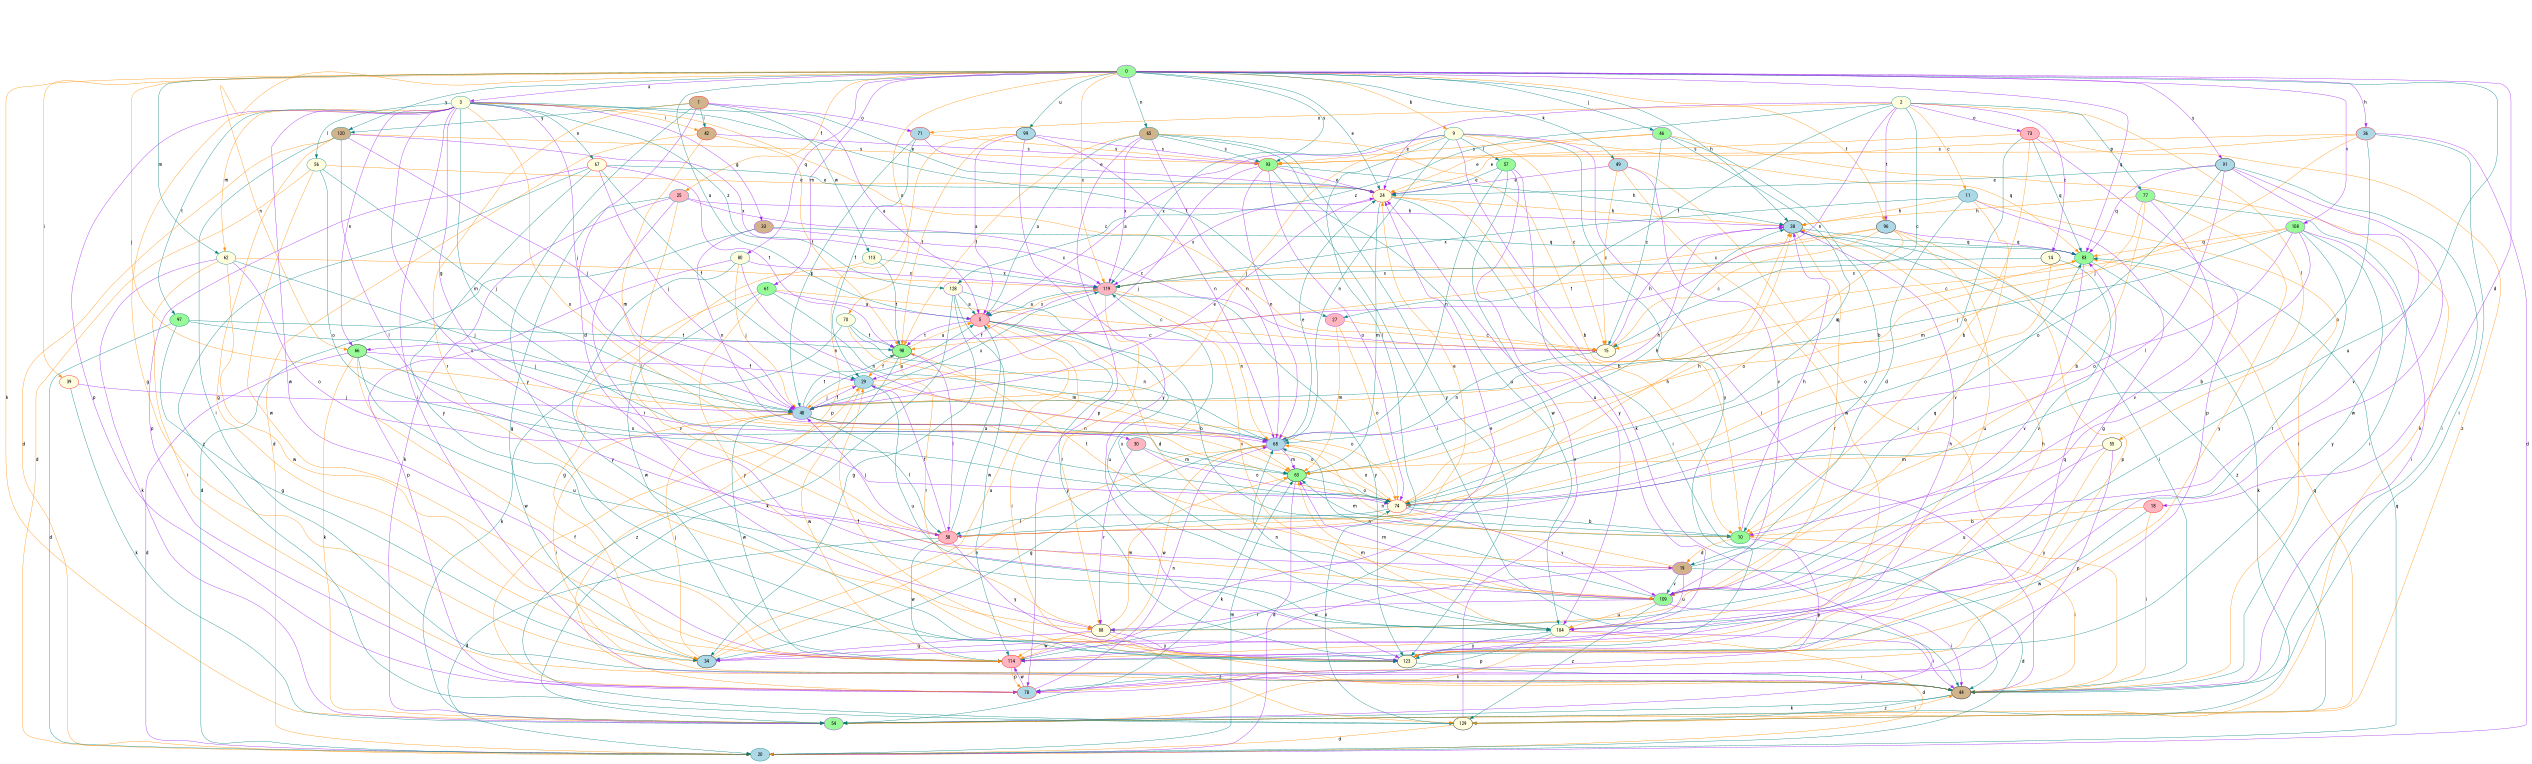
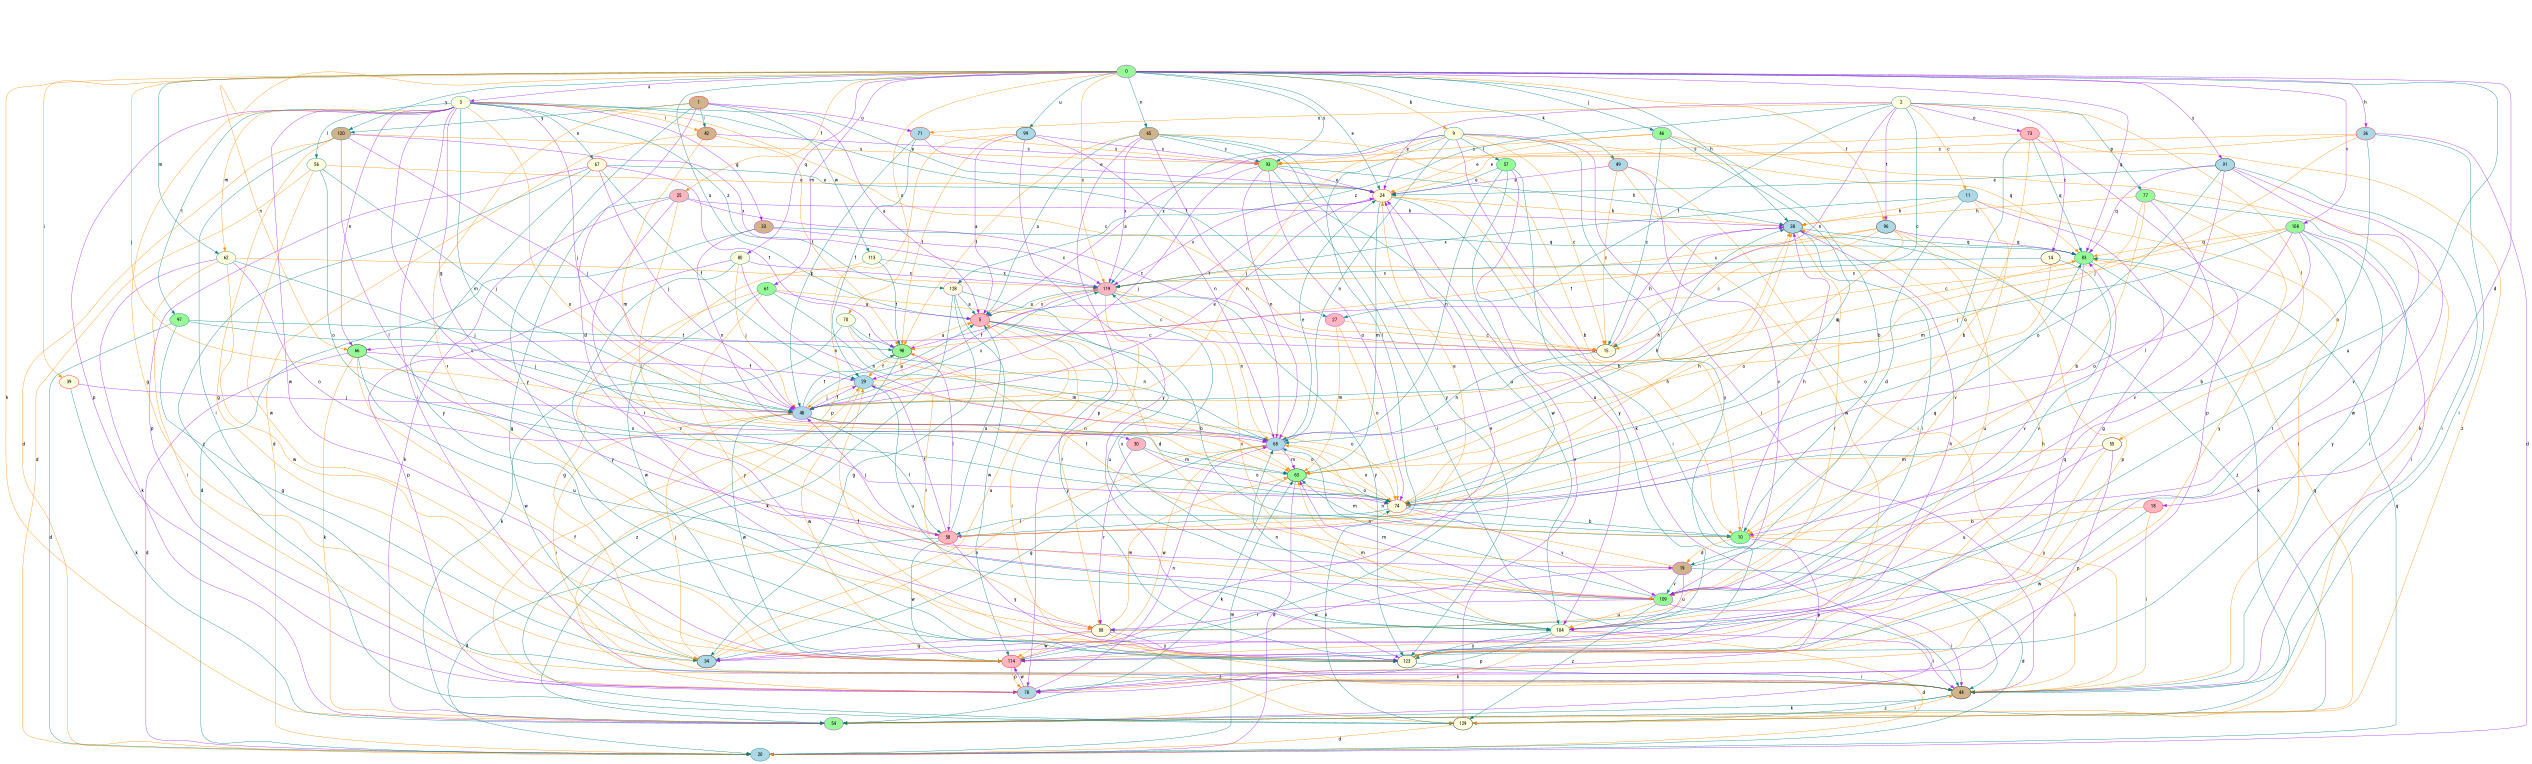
(938, 327) -> (1165, 293)
(2153, 452) -> (1902, 486)
(1656, 522) -> (1656, 522)
